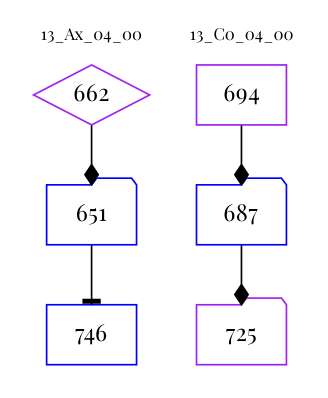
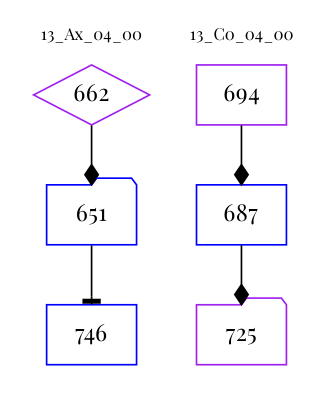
(241, 215) -> (241, 215)
